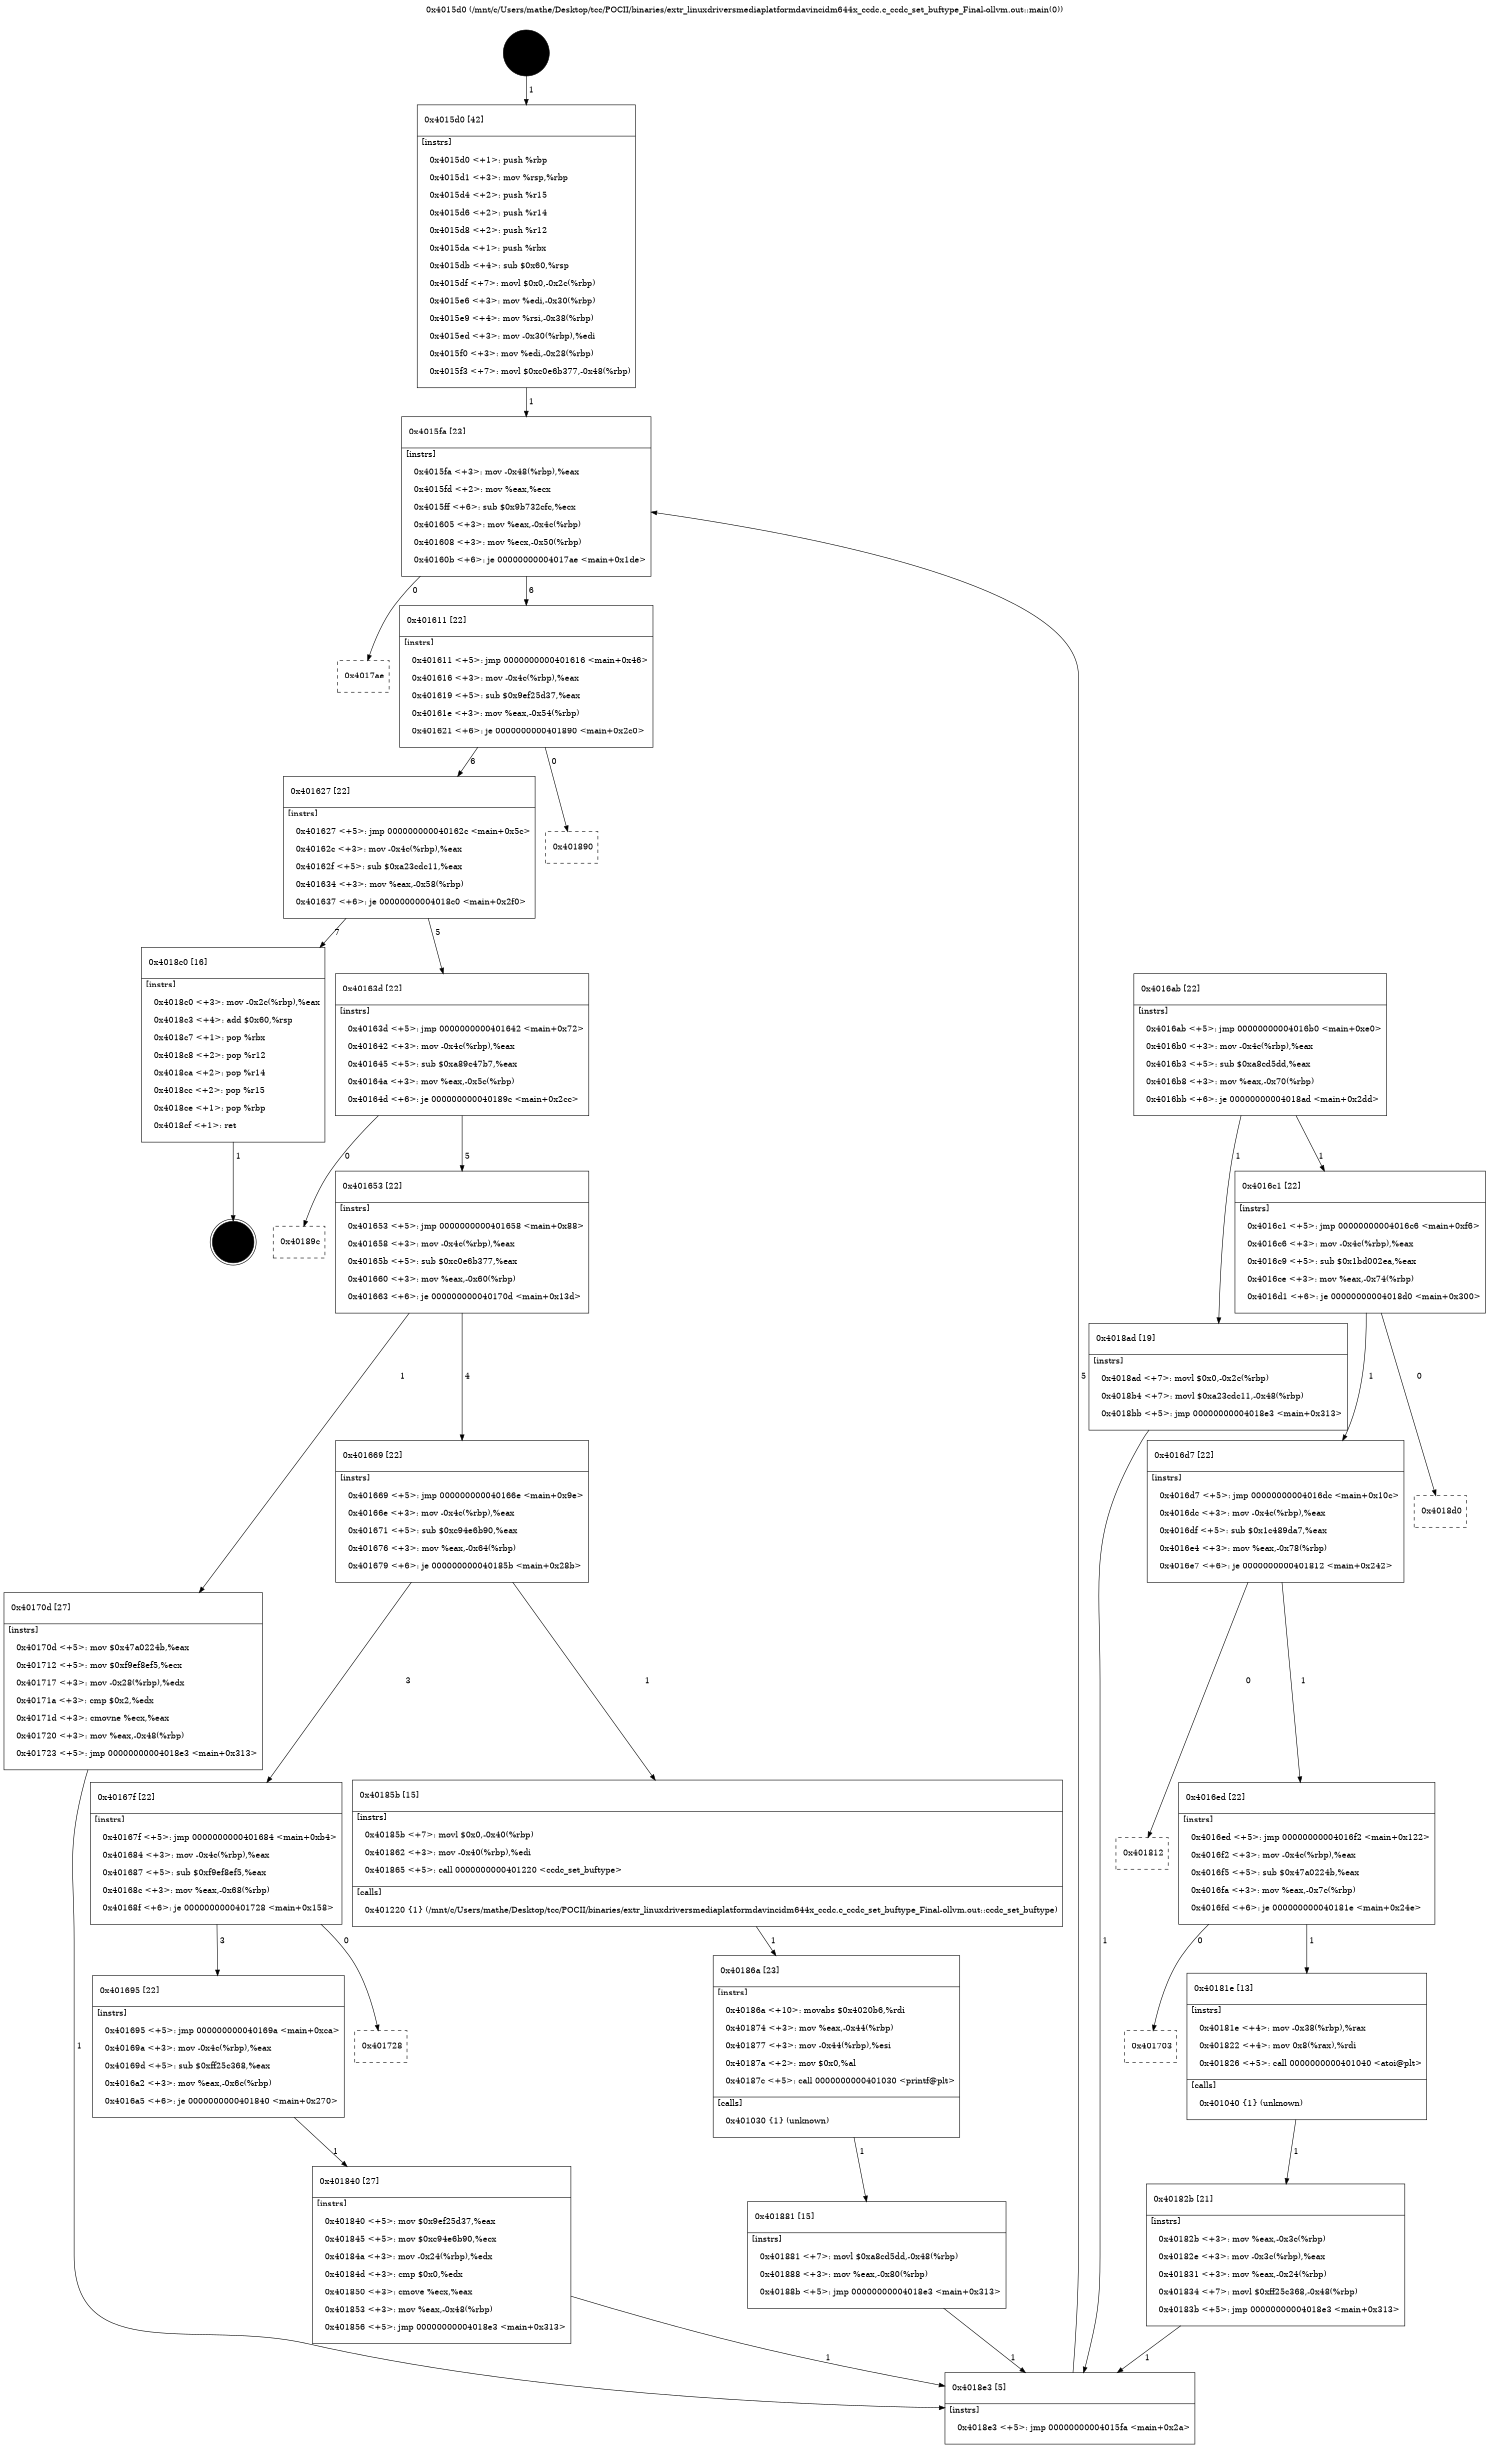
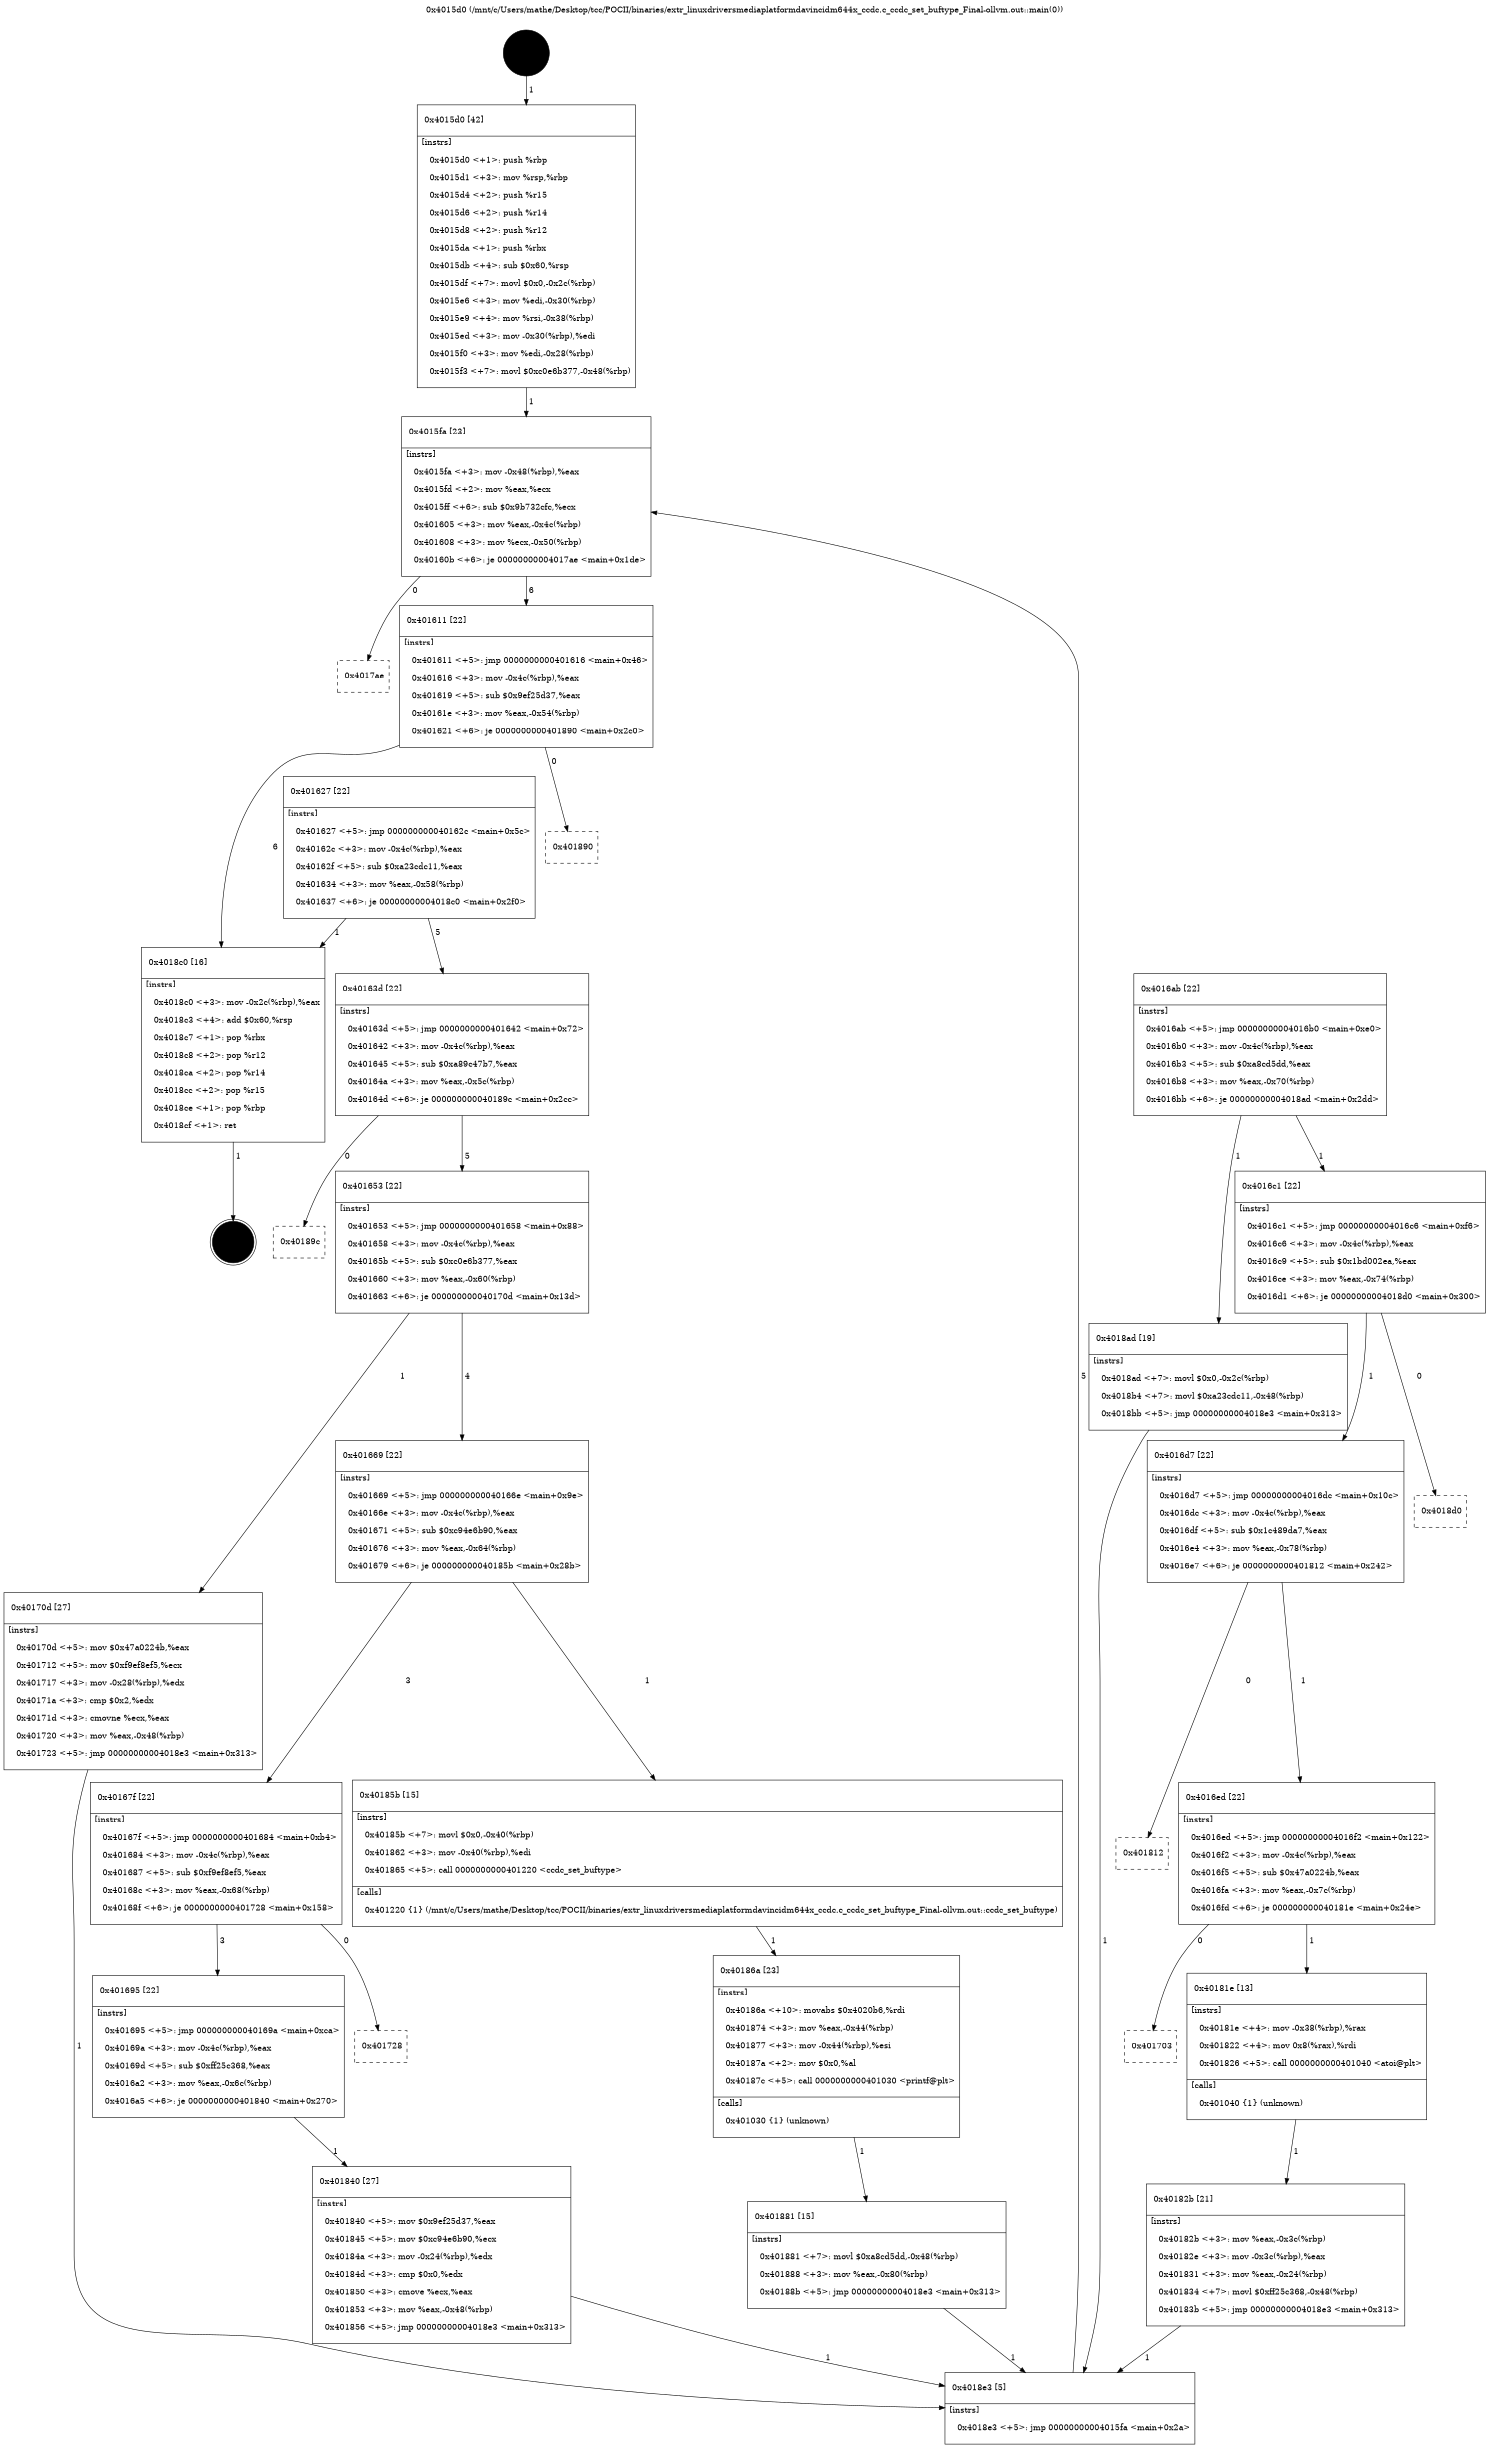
(469, 759) -> (258, 792)
(336, 933) -> (336, 933)
